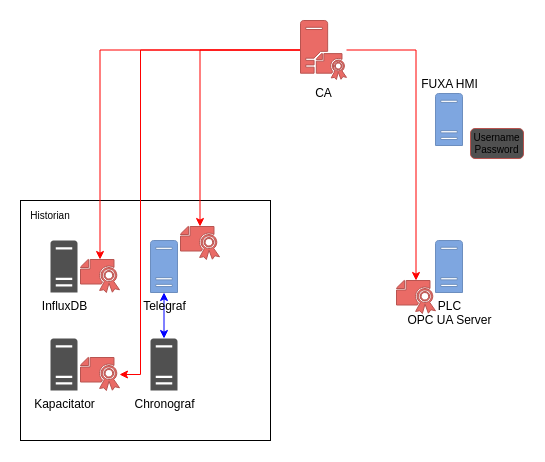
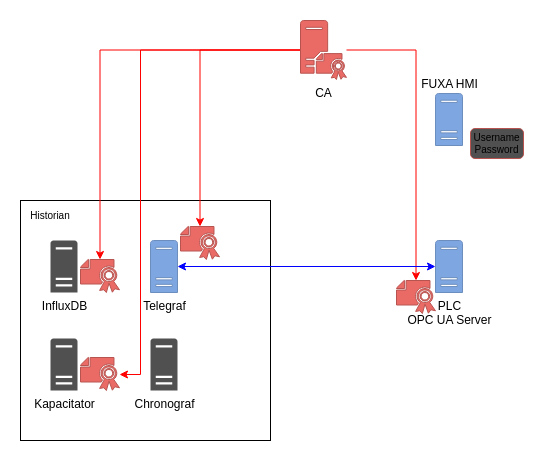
(164, 315) -> (306, 267)
